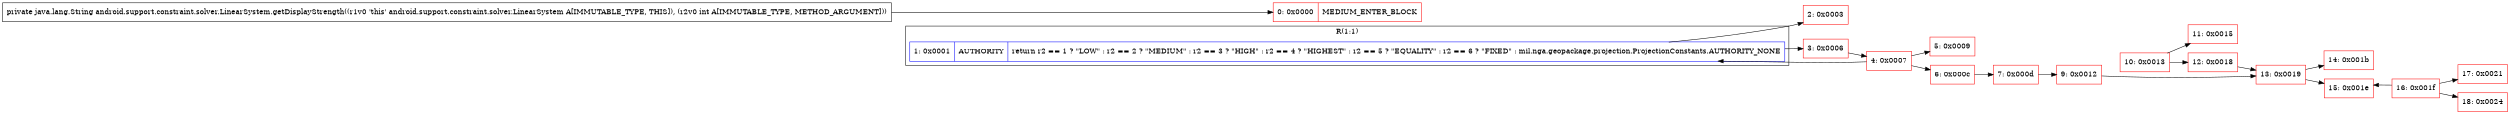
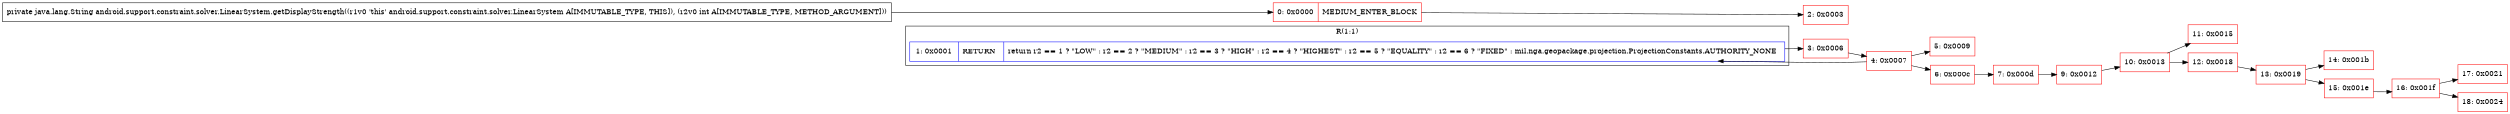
(1734, 35) -> (1610, 14)
(981, 51) -> (979, 51)
(2176, 78) -> (2108, 69)
(2385, 85) -> (2380, 92)
